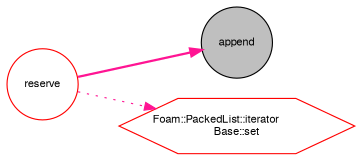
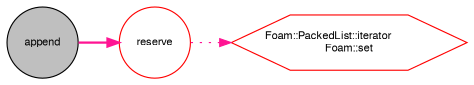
(134, 65) -> (93, 43)
(237, 126) -> (349, 43)
